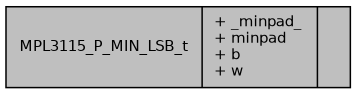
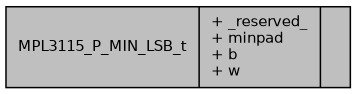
(258, 22) -> (260, 22)
